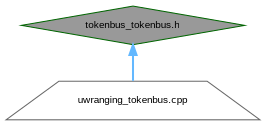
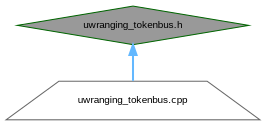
(133, 25) -> (133, 25)
